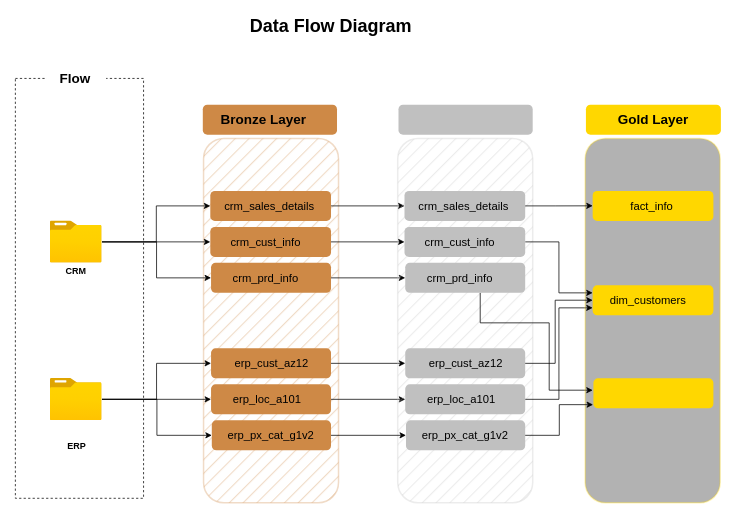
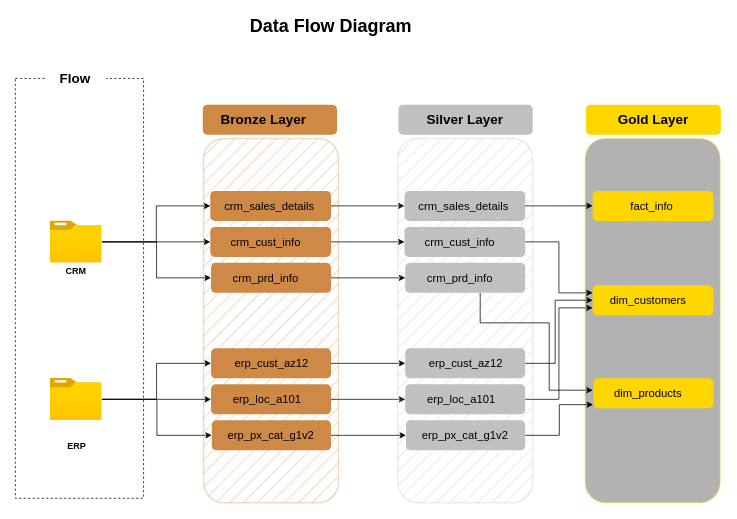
none -> (465, 120)
none -> (648, 393)
